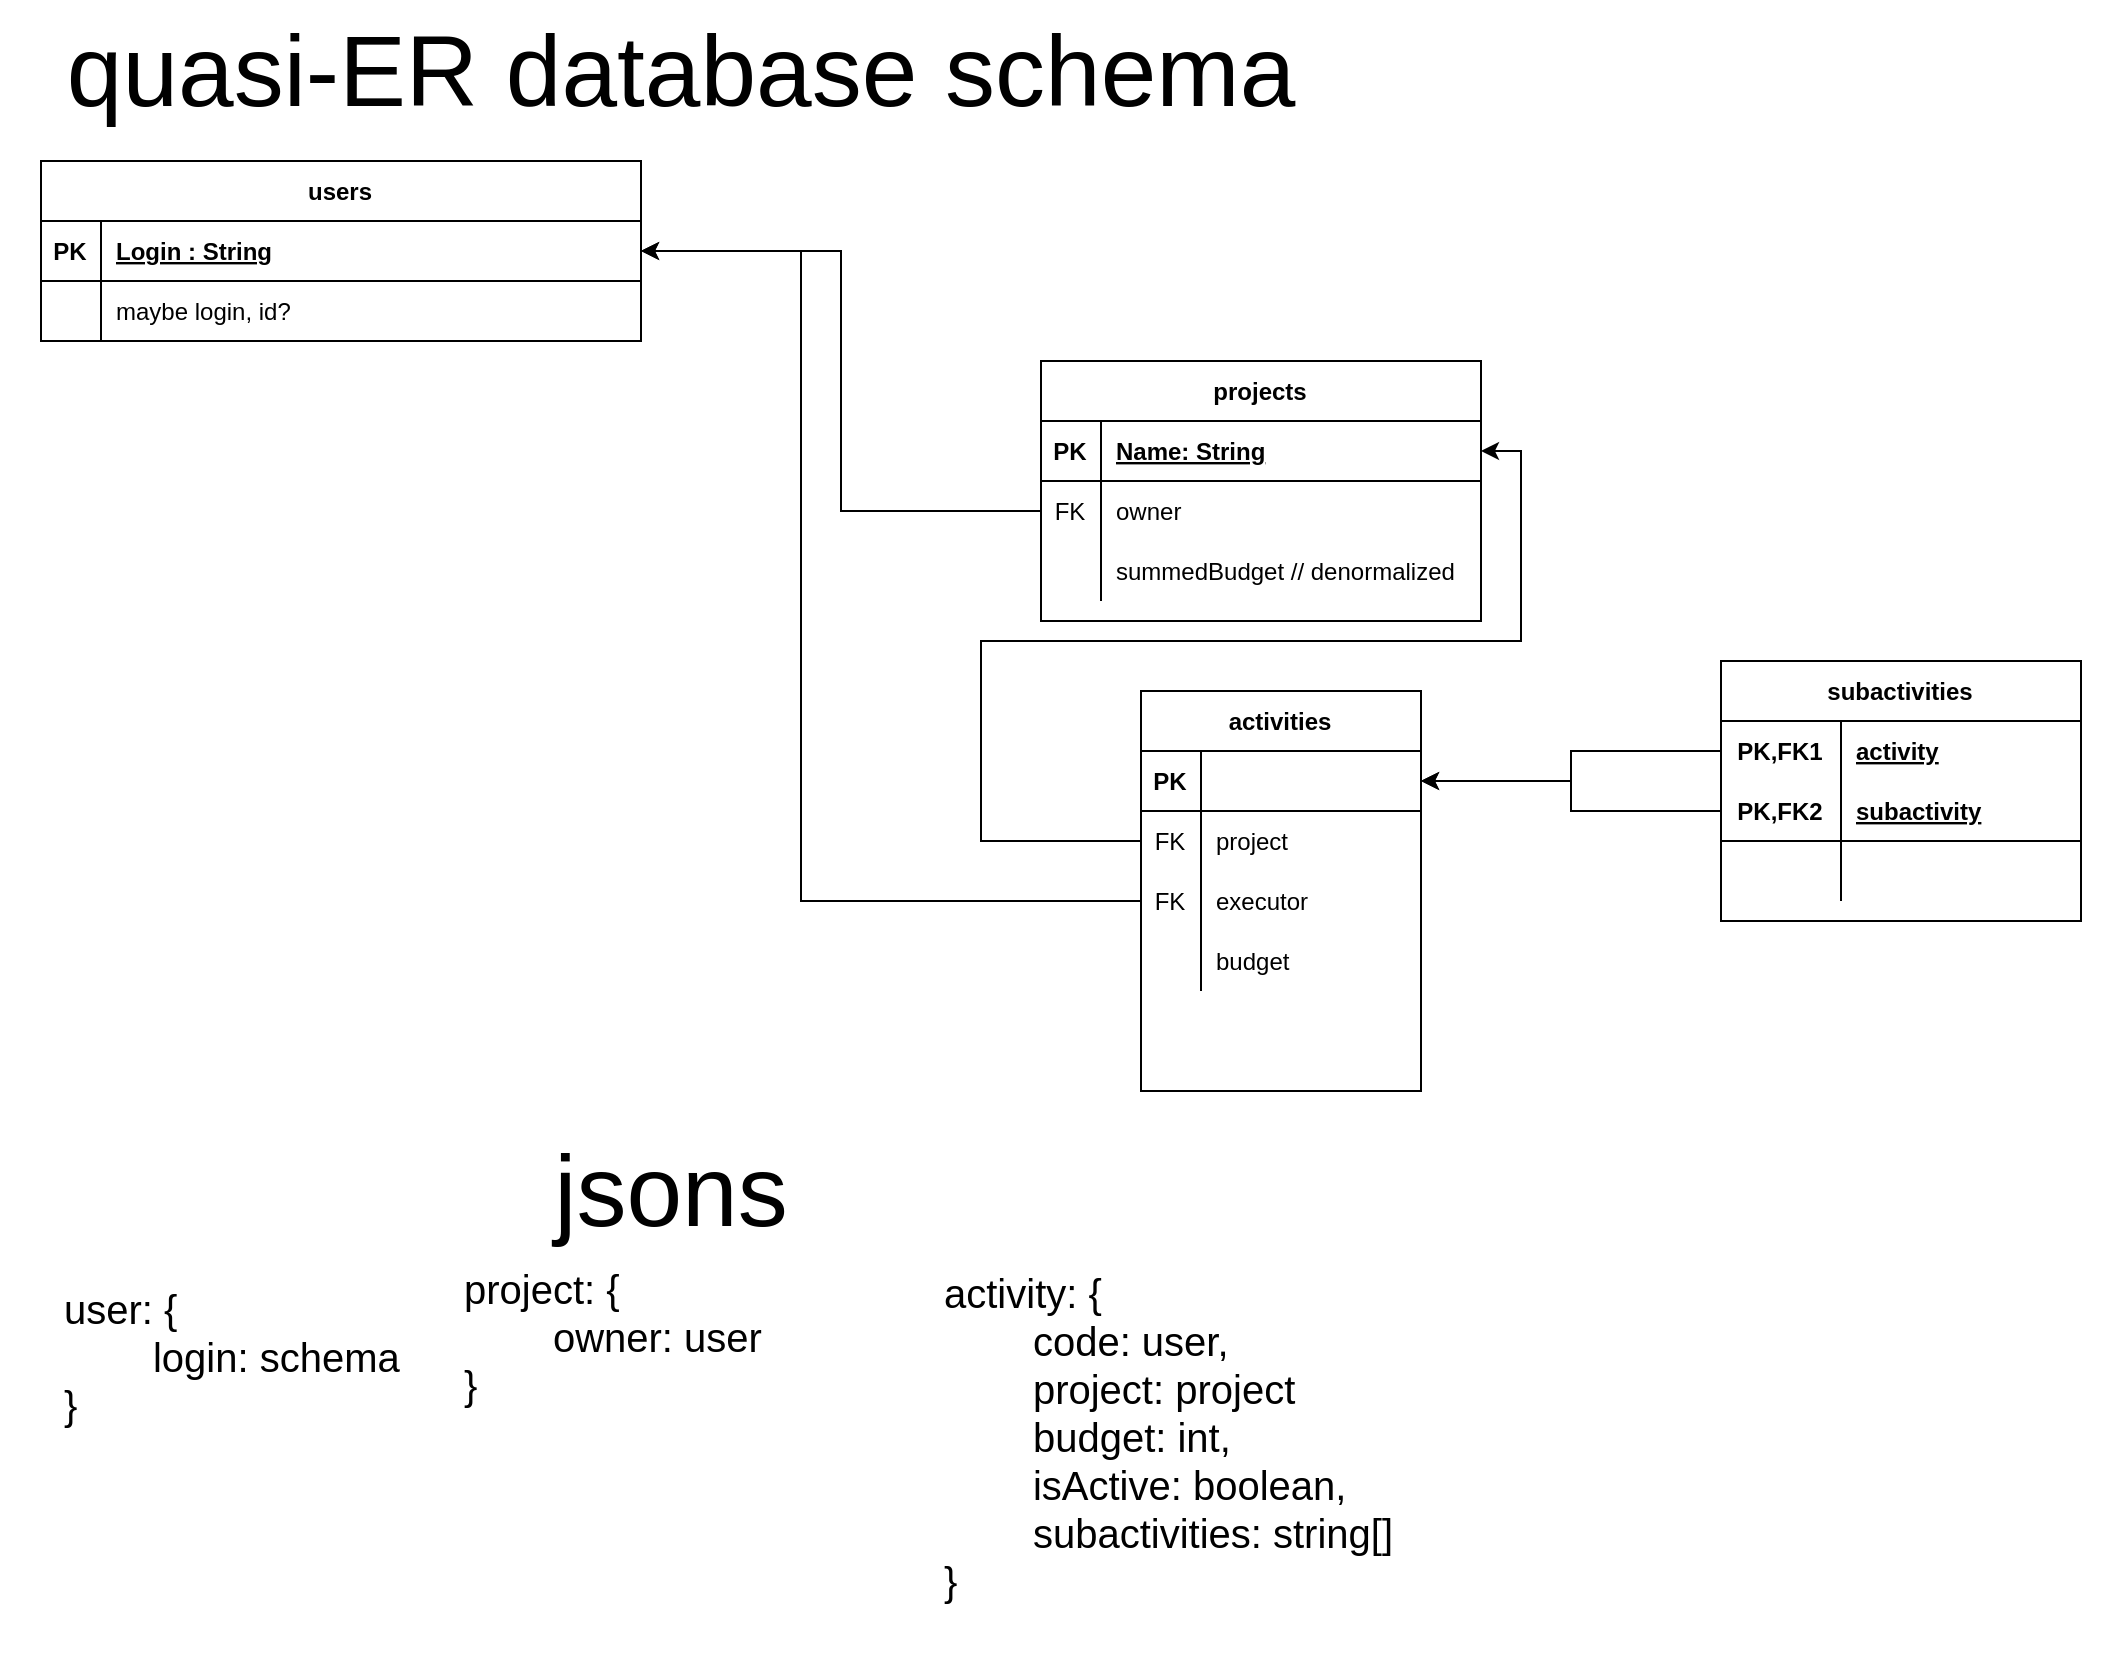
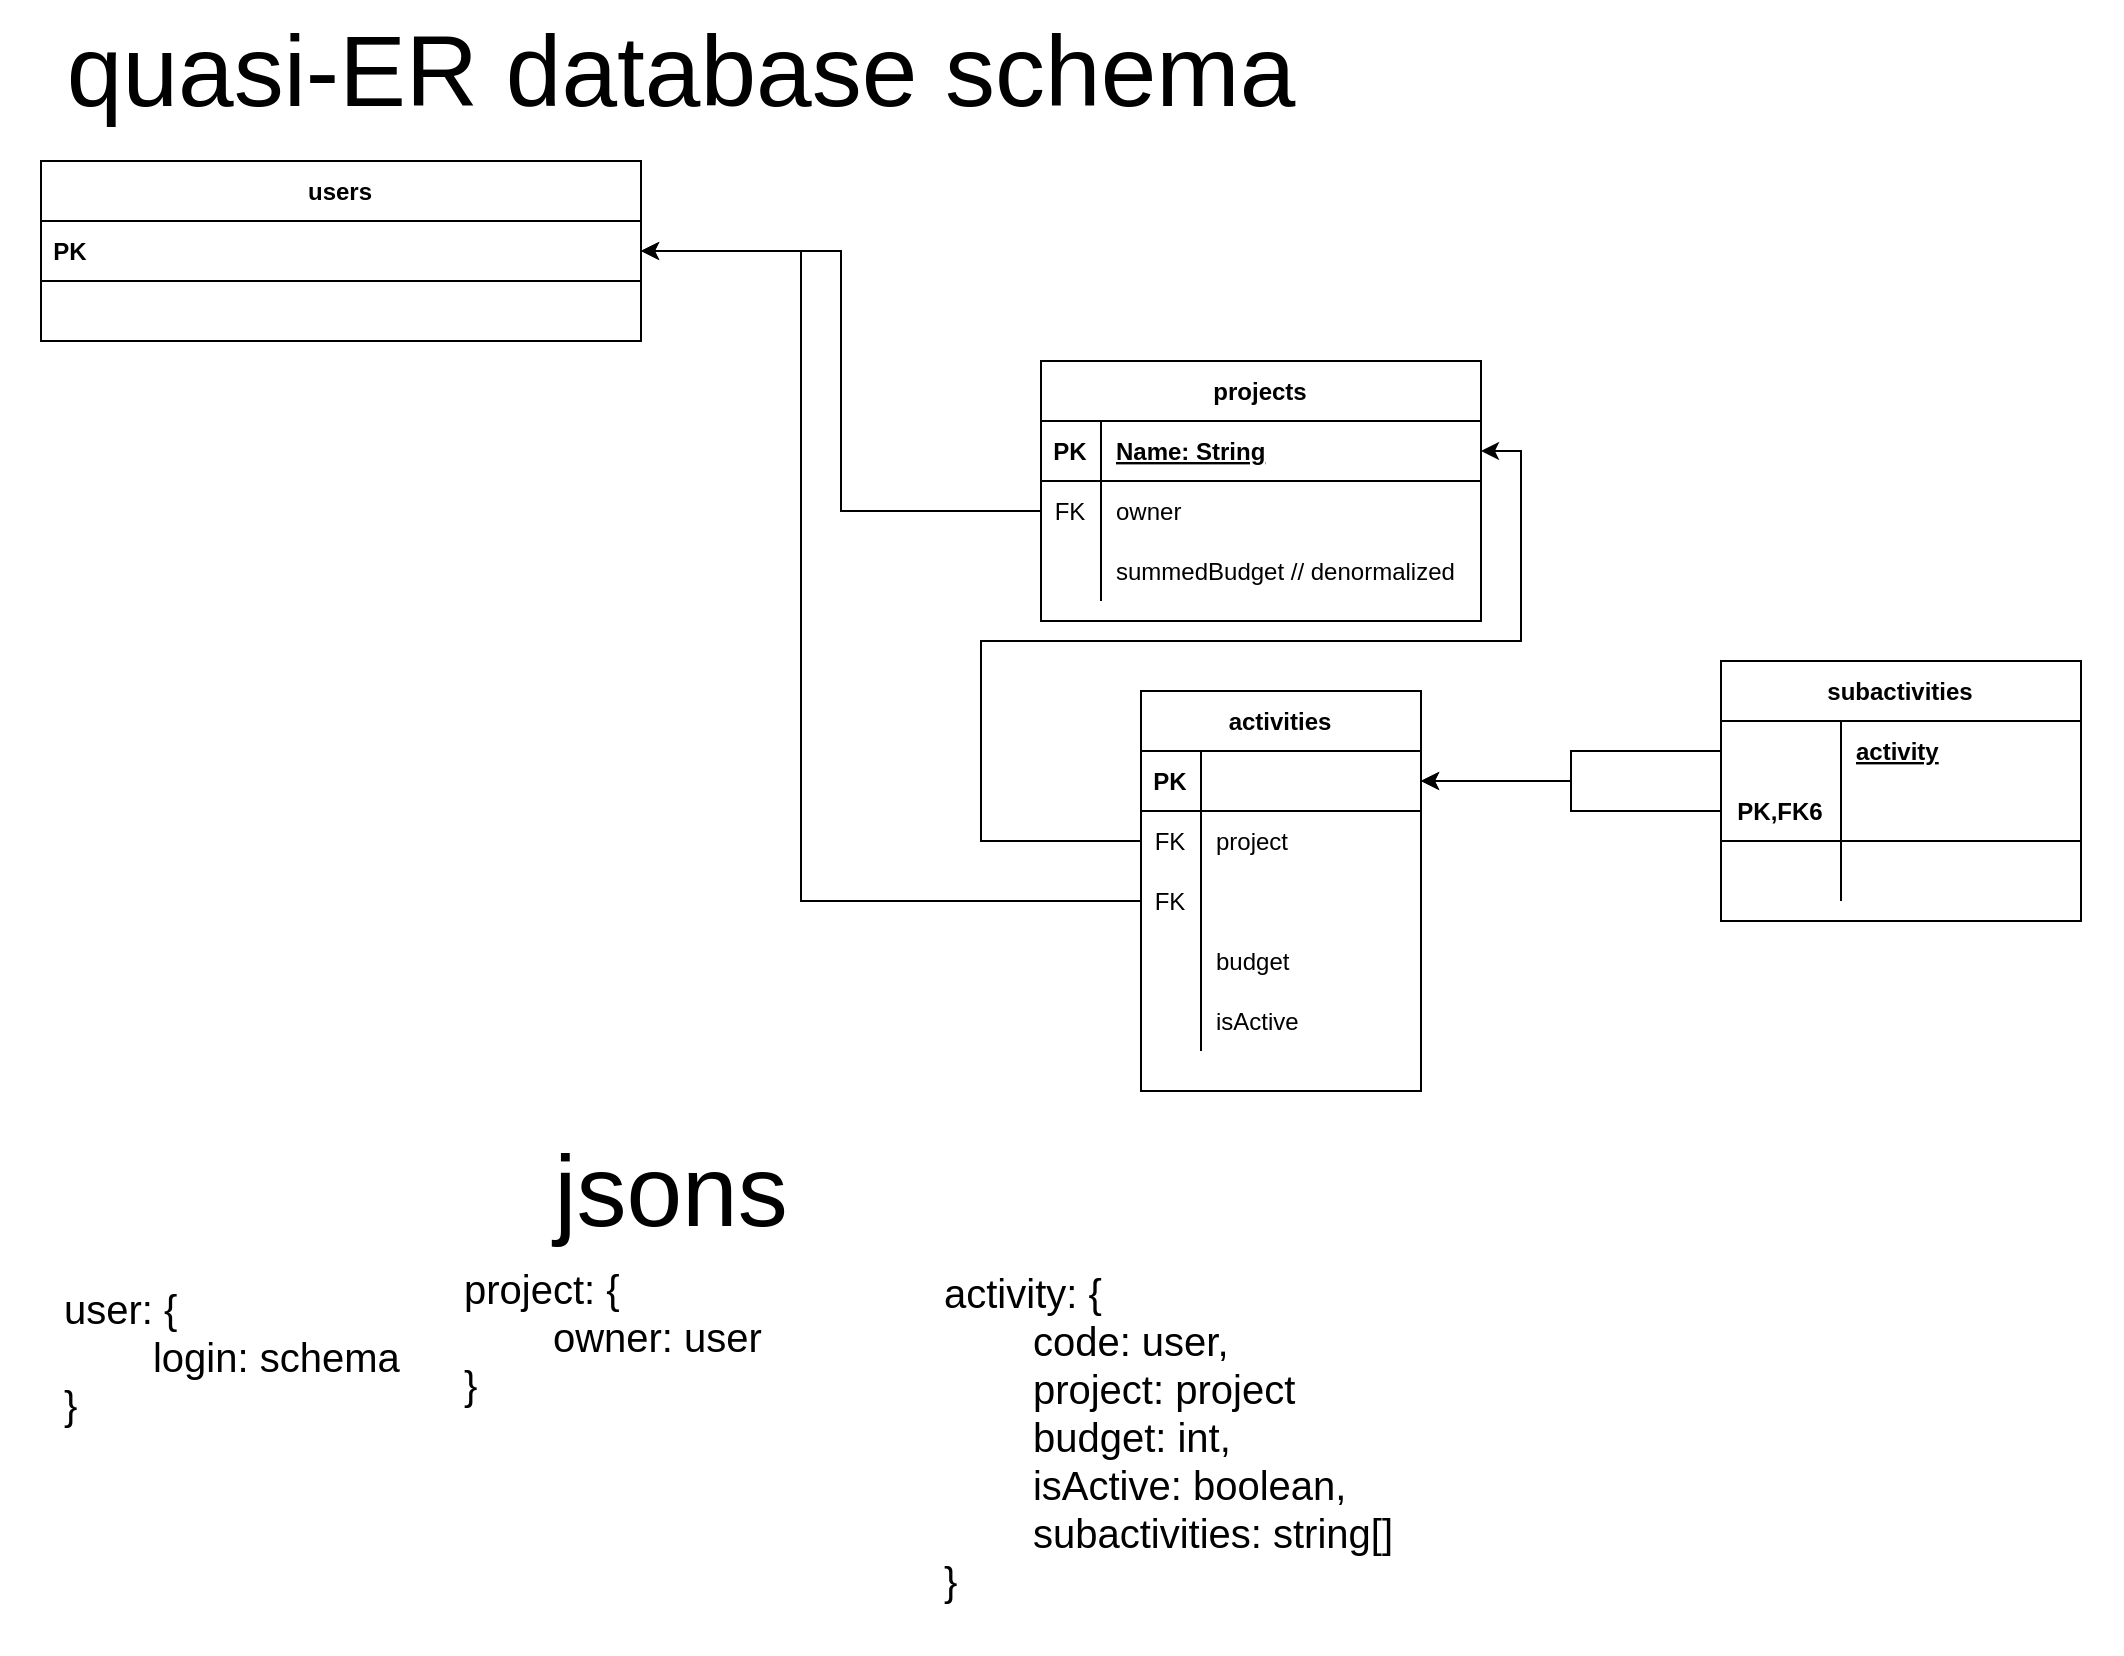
(371, 251) -> none
(371, 311) -> none
(1781, 751) -> none
(1961, 811) -> none
(1780, 812) -> (1780, 812)
(1311, 901) -> none
none -> (1311, 1021)
